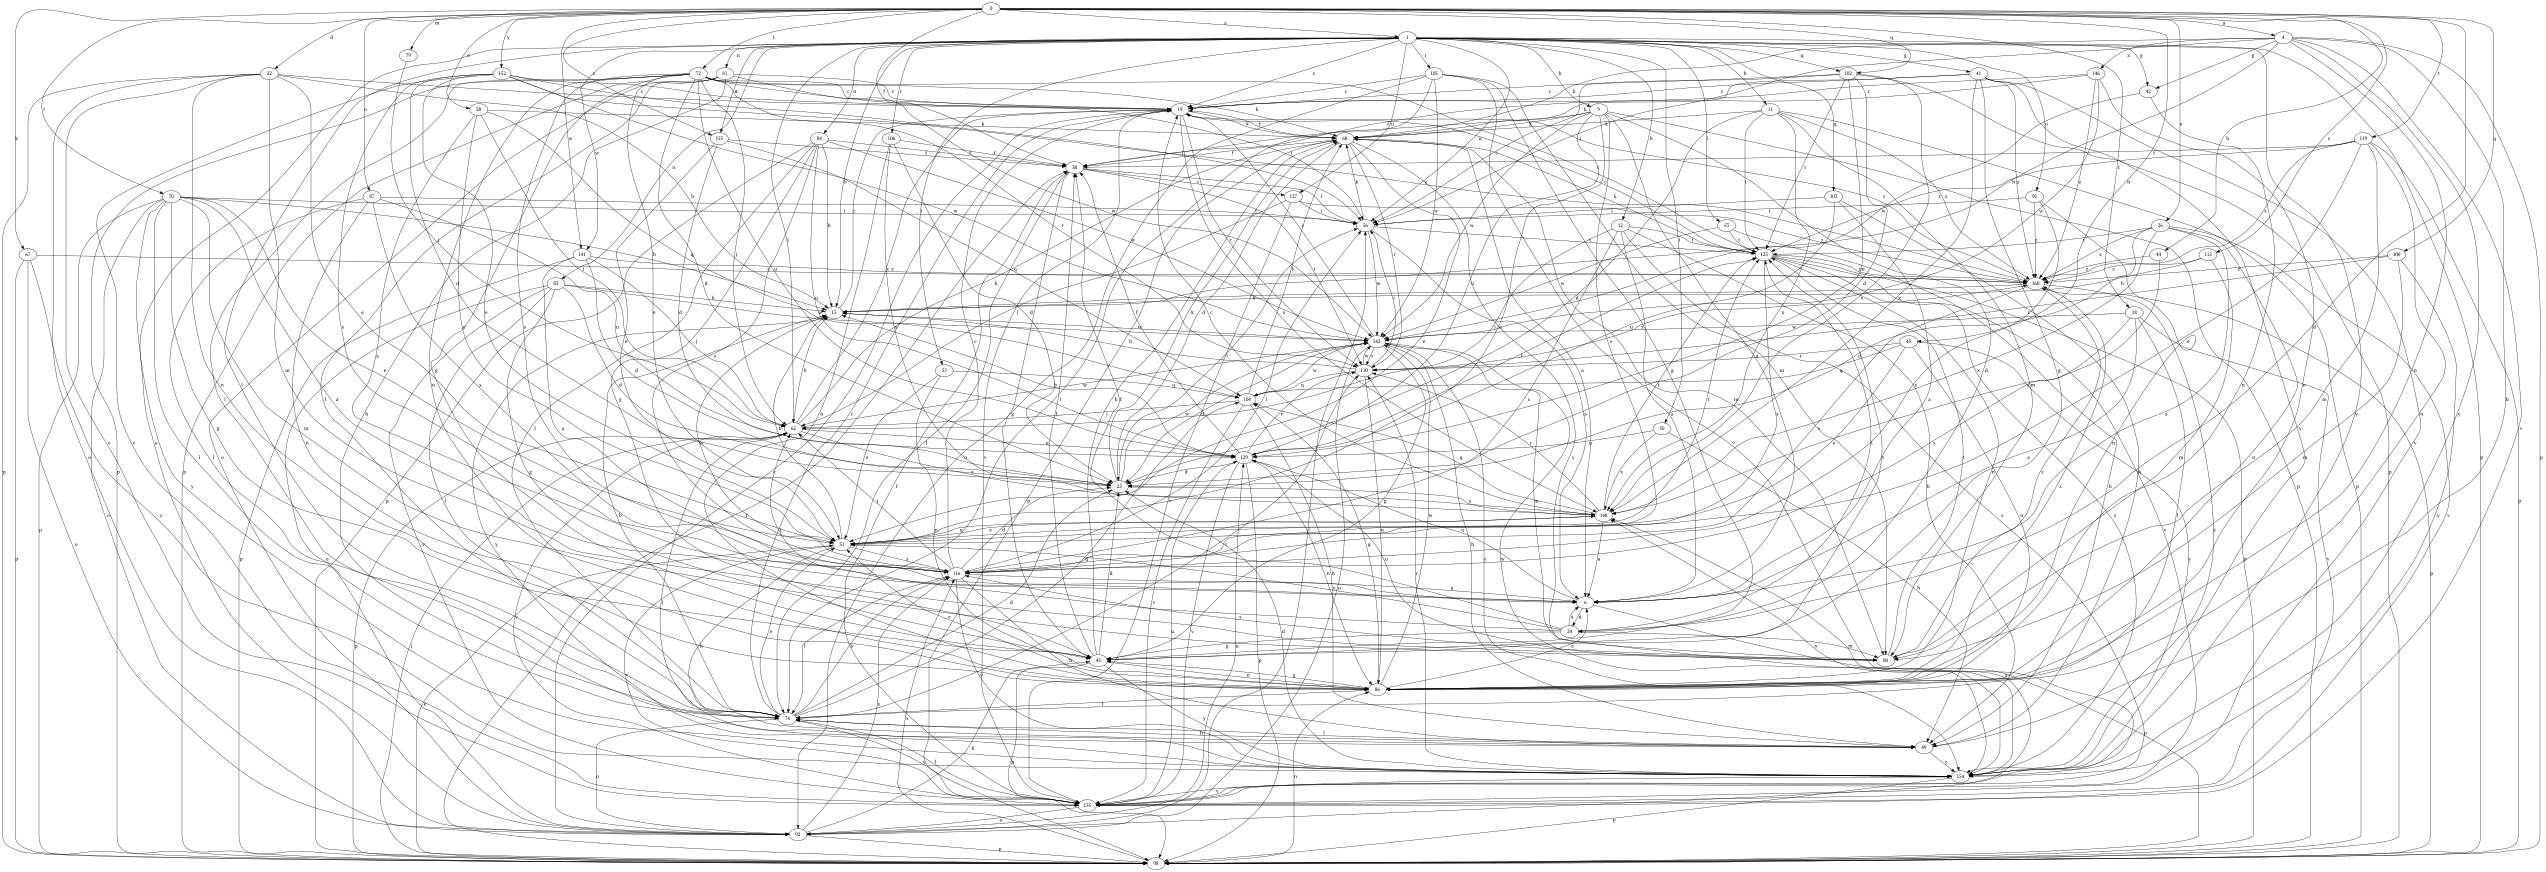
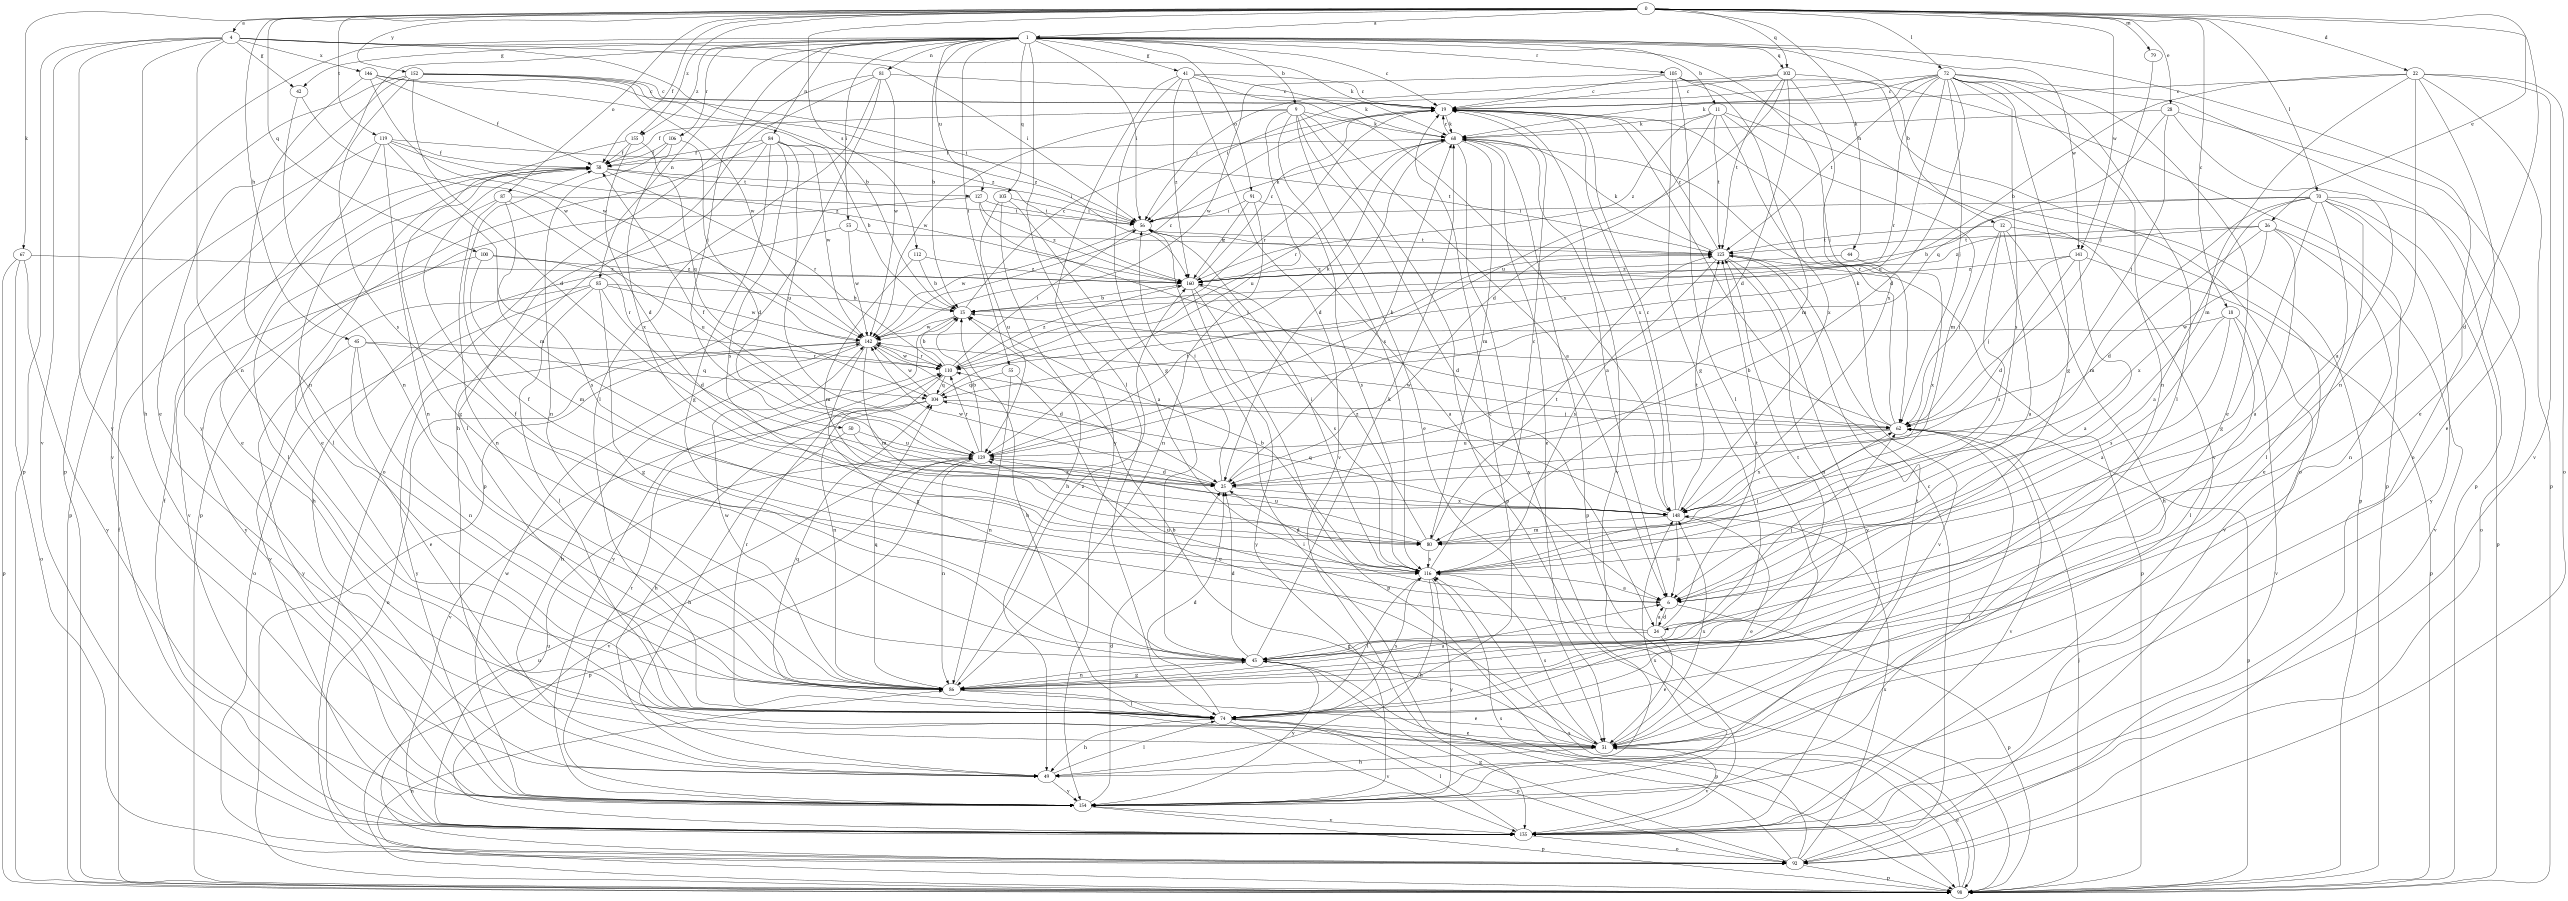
(1480, 139) -> (1137, 139)
(1757, 638) -> (1554, 525)
